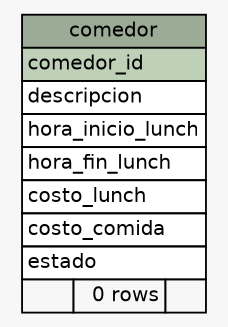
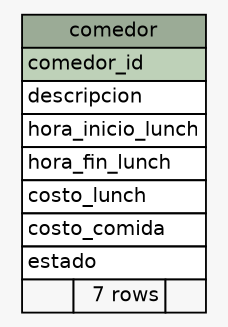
(126, 295) -> (126, 295)
